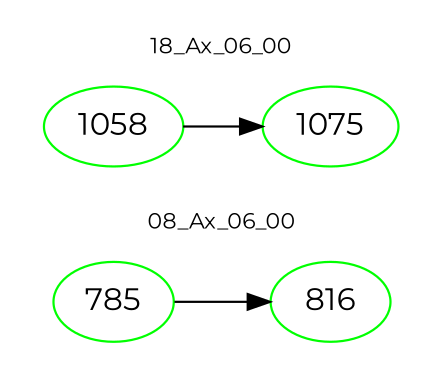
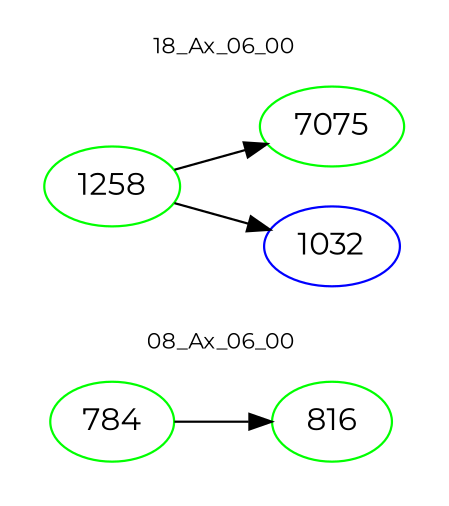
(114, 127) -> (112, 186)
(331, 127) -> (332, 127)
none -> (332, 246)
(114, 302) -> (112, 422)
